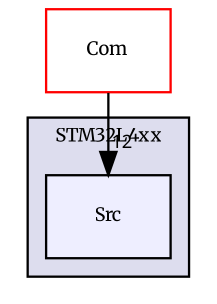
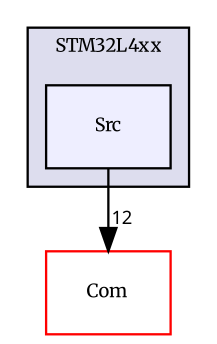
(108, 133) -> (108, 201)
